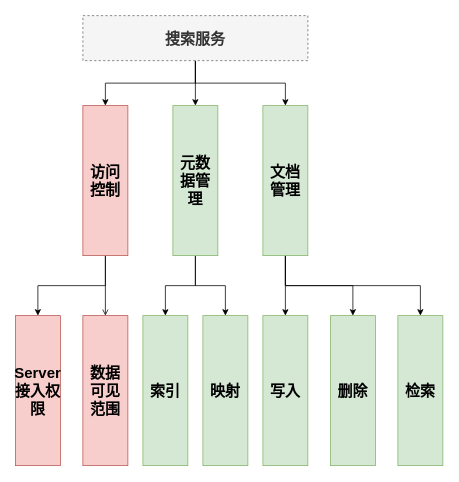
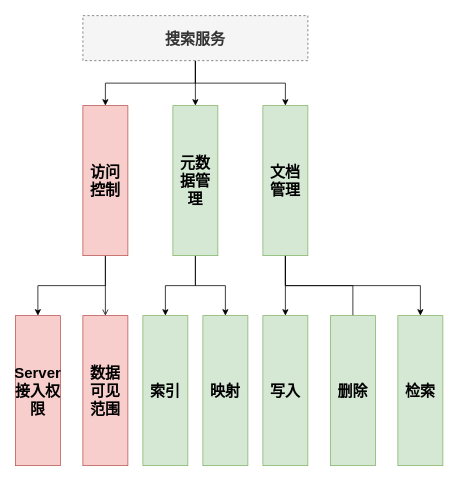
(353, 309) -> (353, 311)
